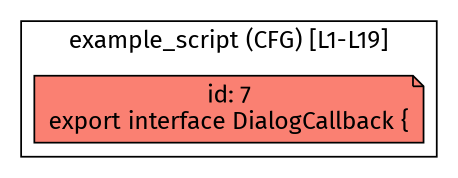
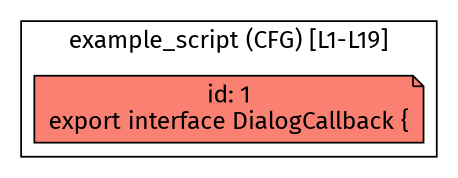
(229, 109) -> (229, 109)
